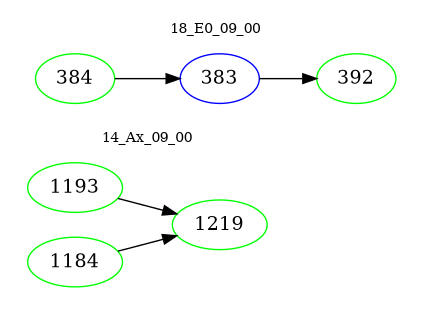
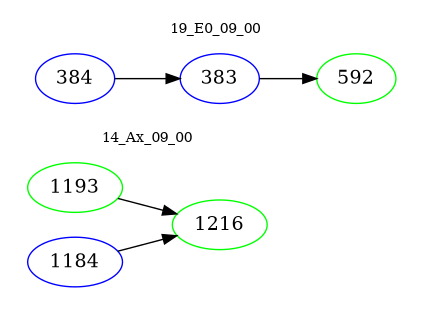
(216, 30) -> (216, 30)
(75, 79) -> (75, 79)
(356, 79) -> (356, 79)
(220, 225) -> (220, 225)
(75, 262) -> (75, 262)
